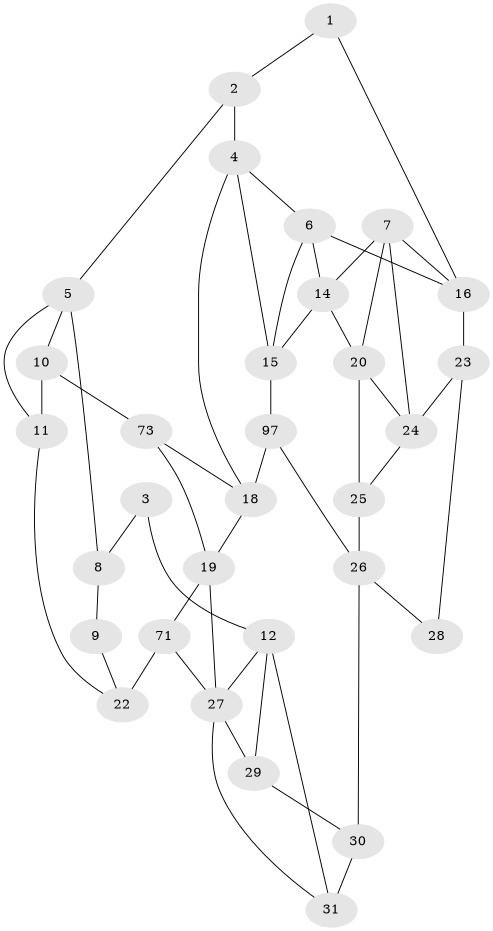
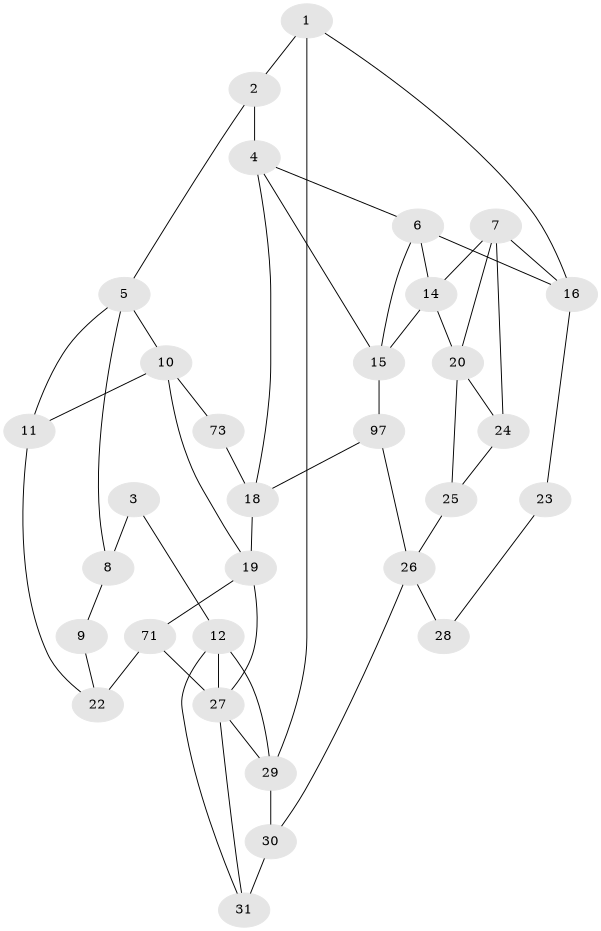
(438, 397) -> none
none -> (307, 399)
(187, 497) -> (193, 471)
